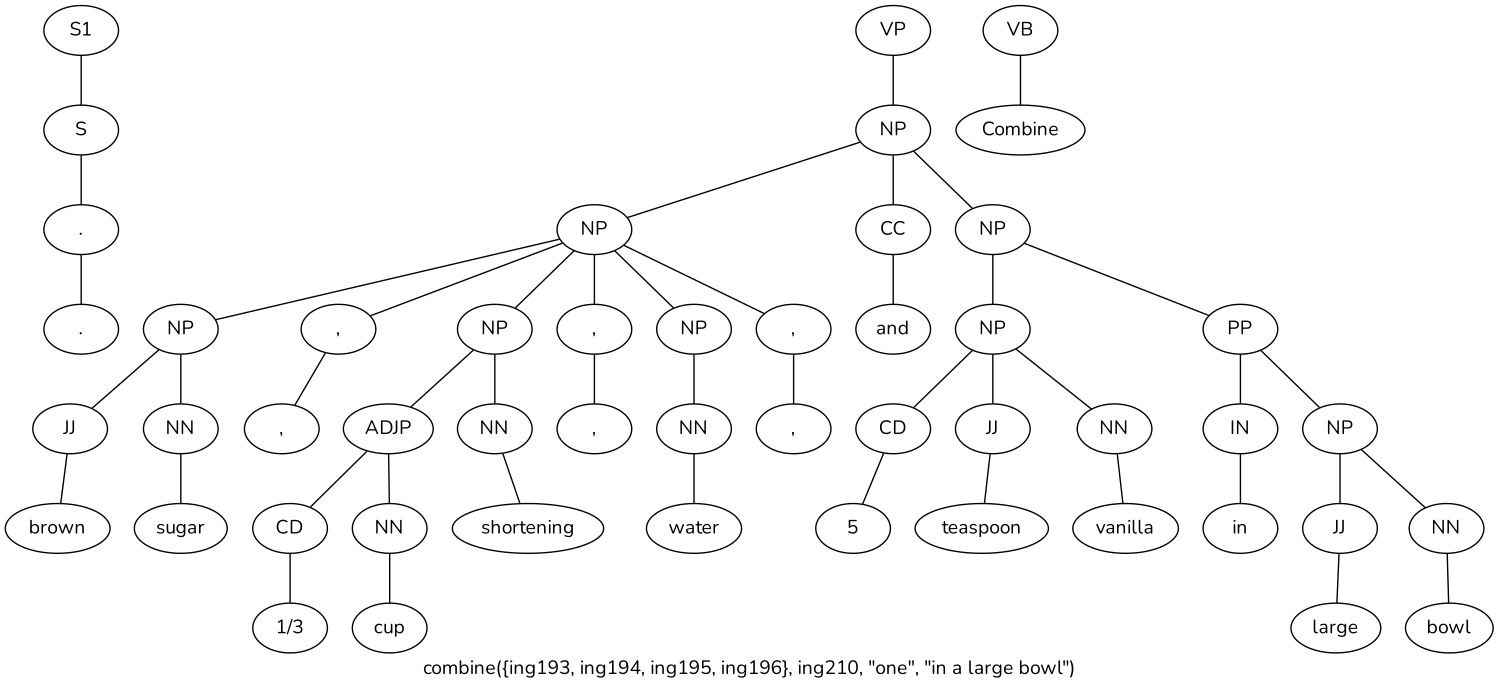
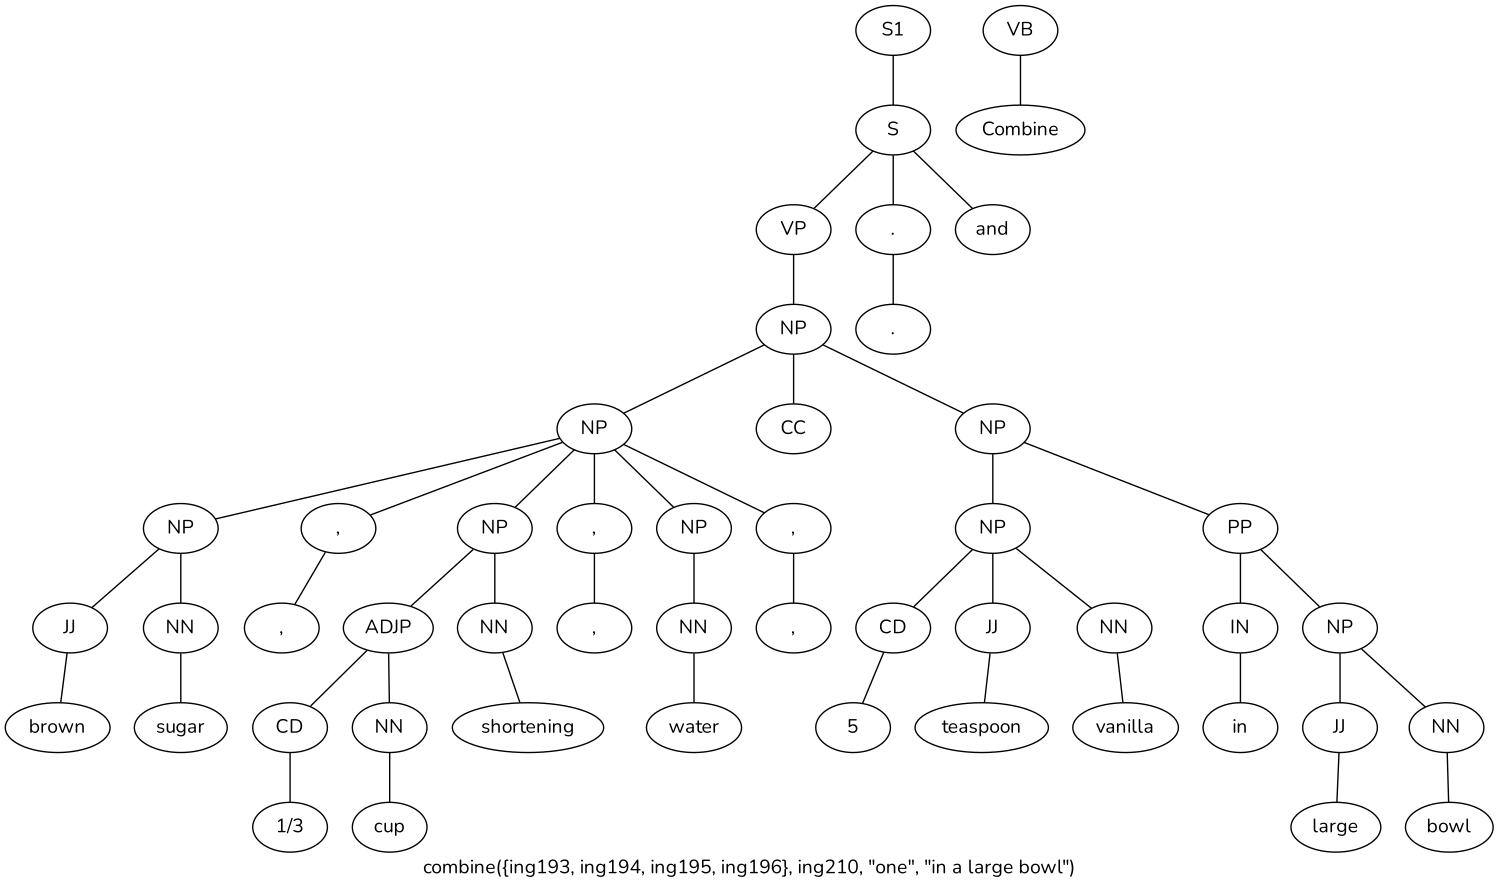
none -> (844, 180)
(893, 280) -> (943, 180)
